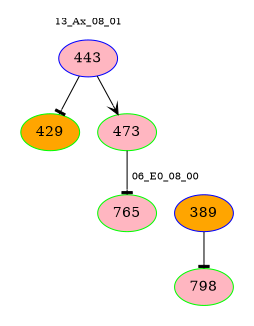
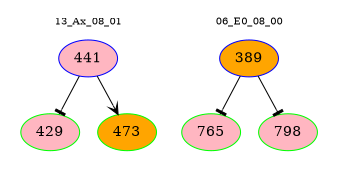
(88, 58) -> (88, 58)
(50, 132) -> (50, 132)
(127, 132) -> (127, 132)
(127, 174) -> (231, 93)
